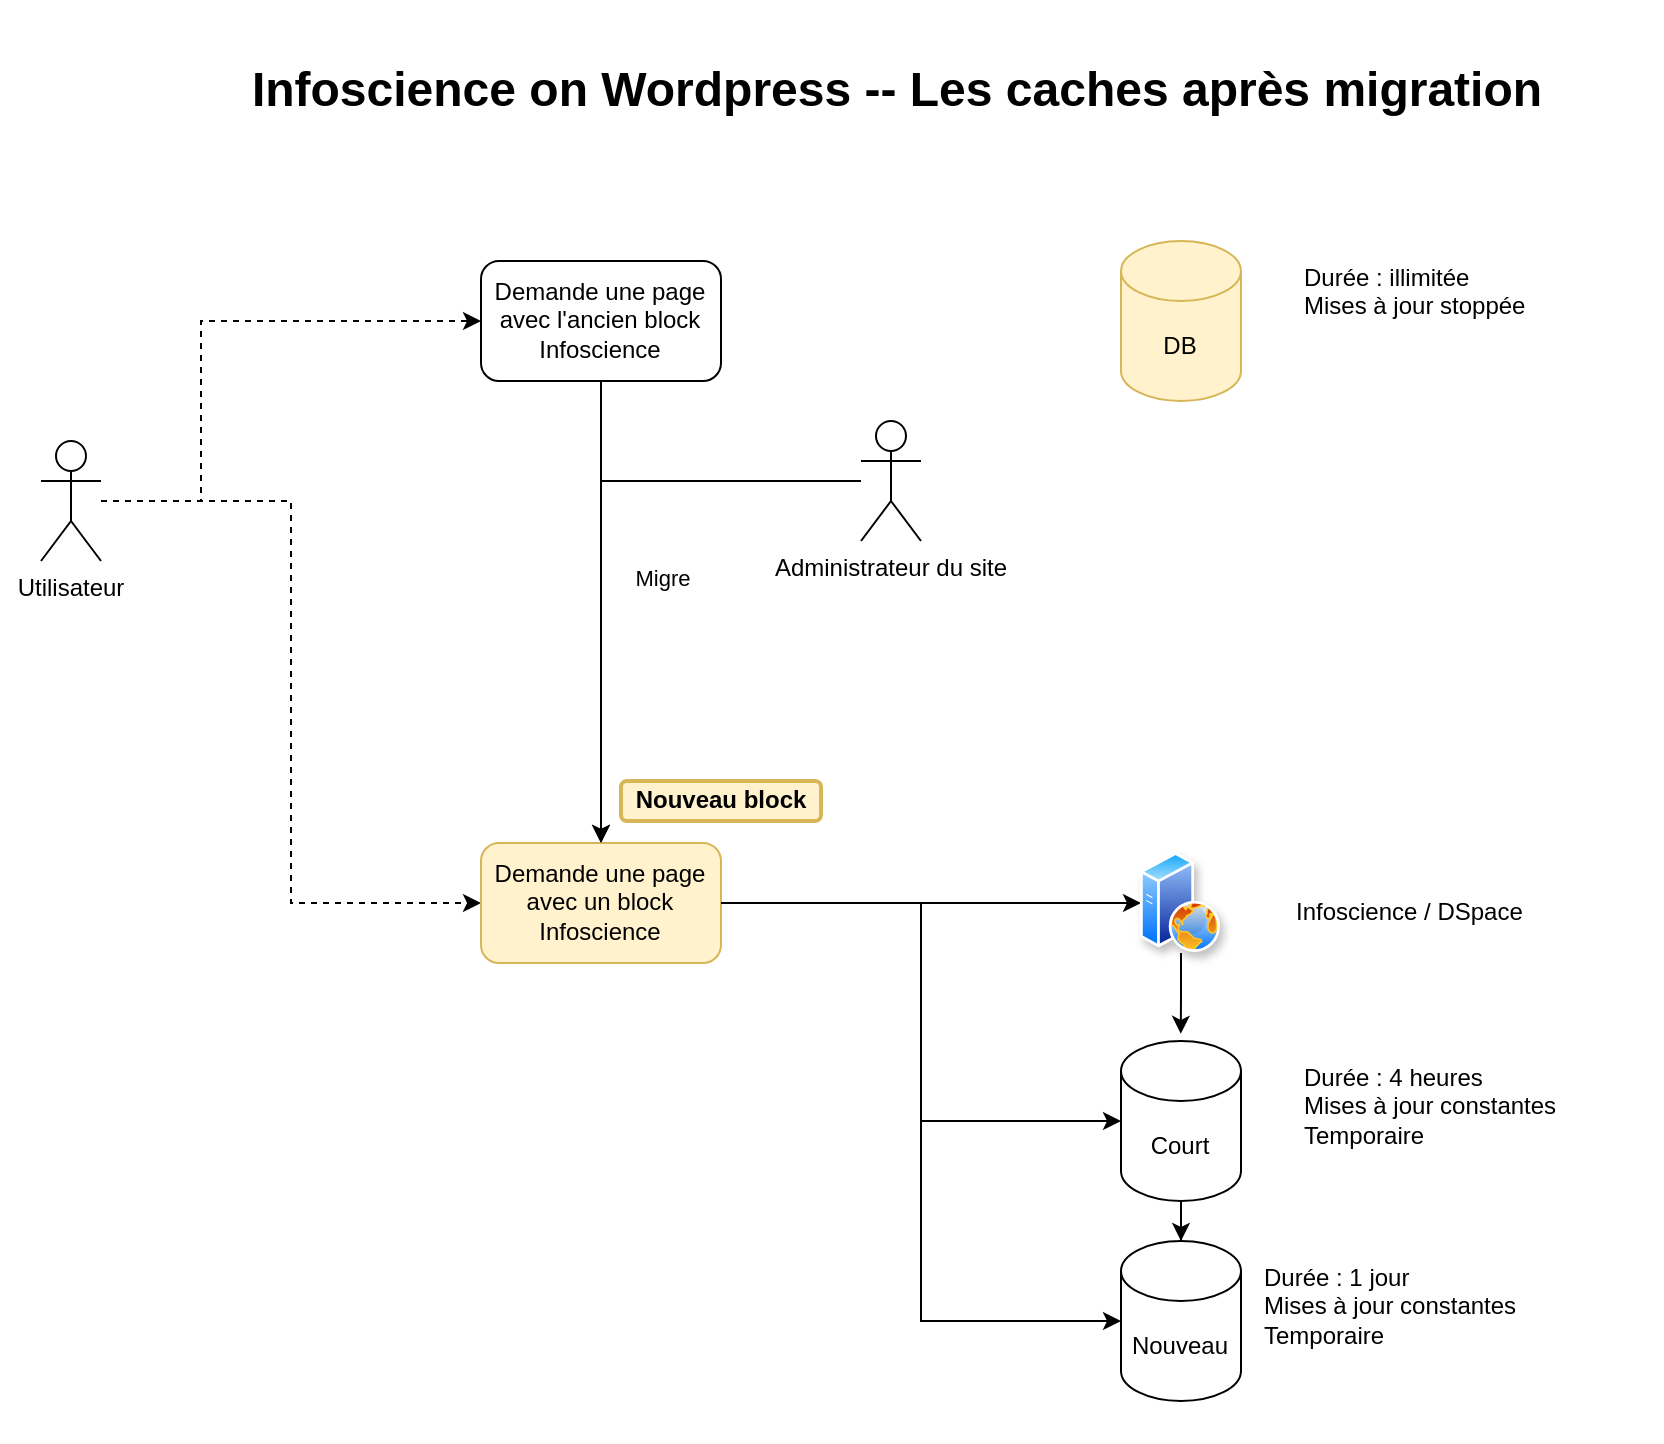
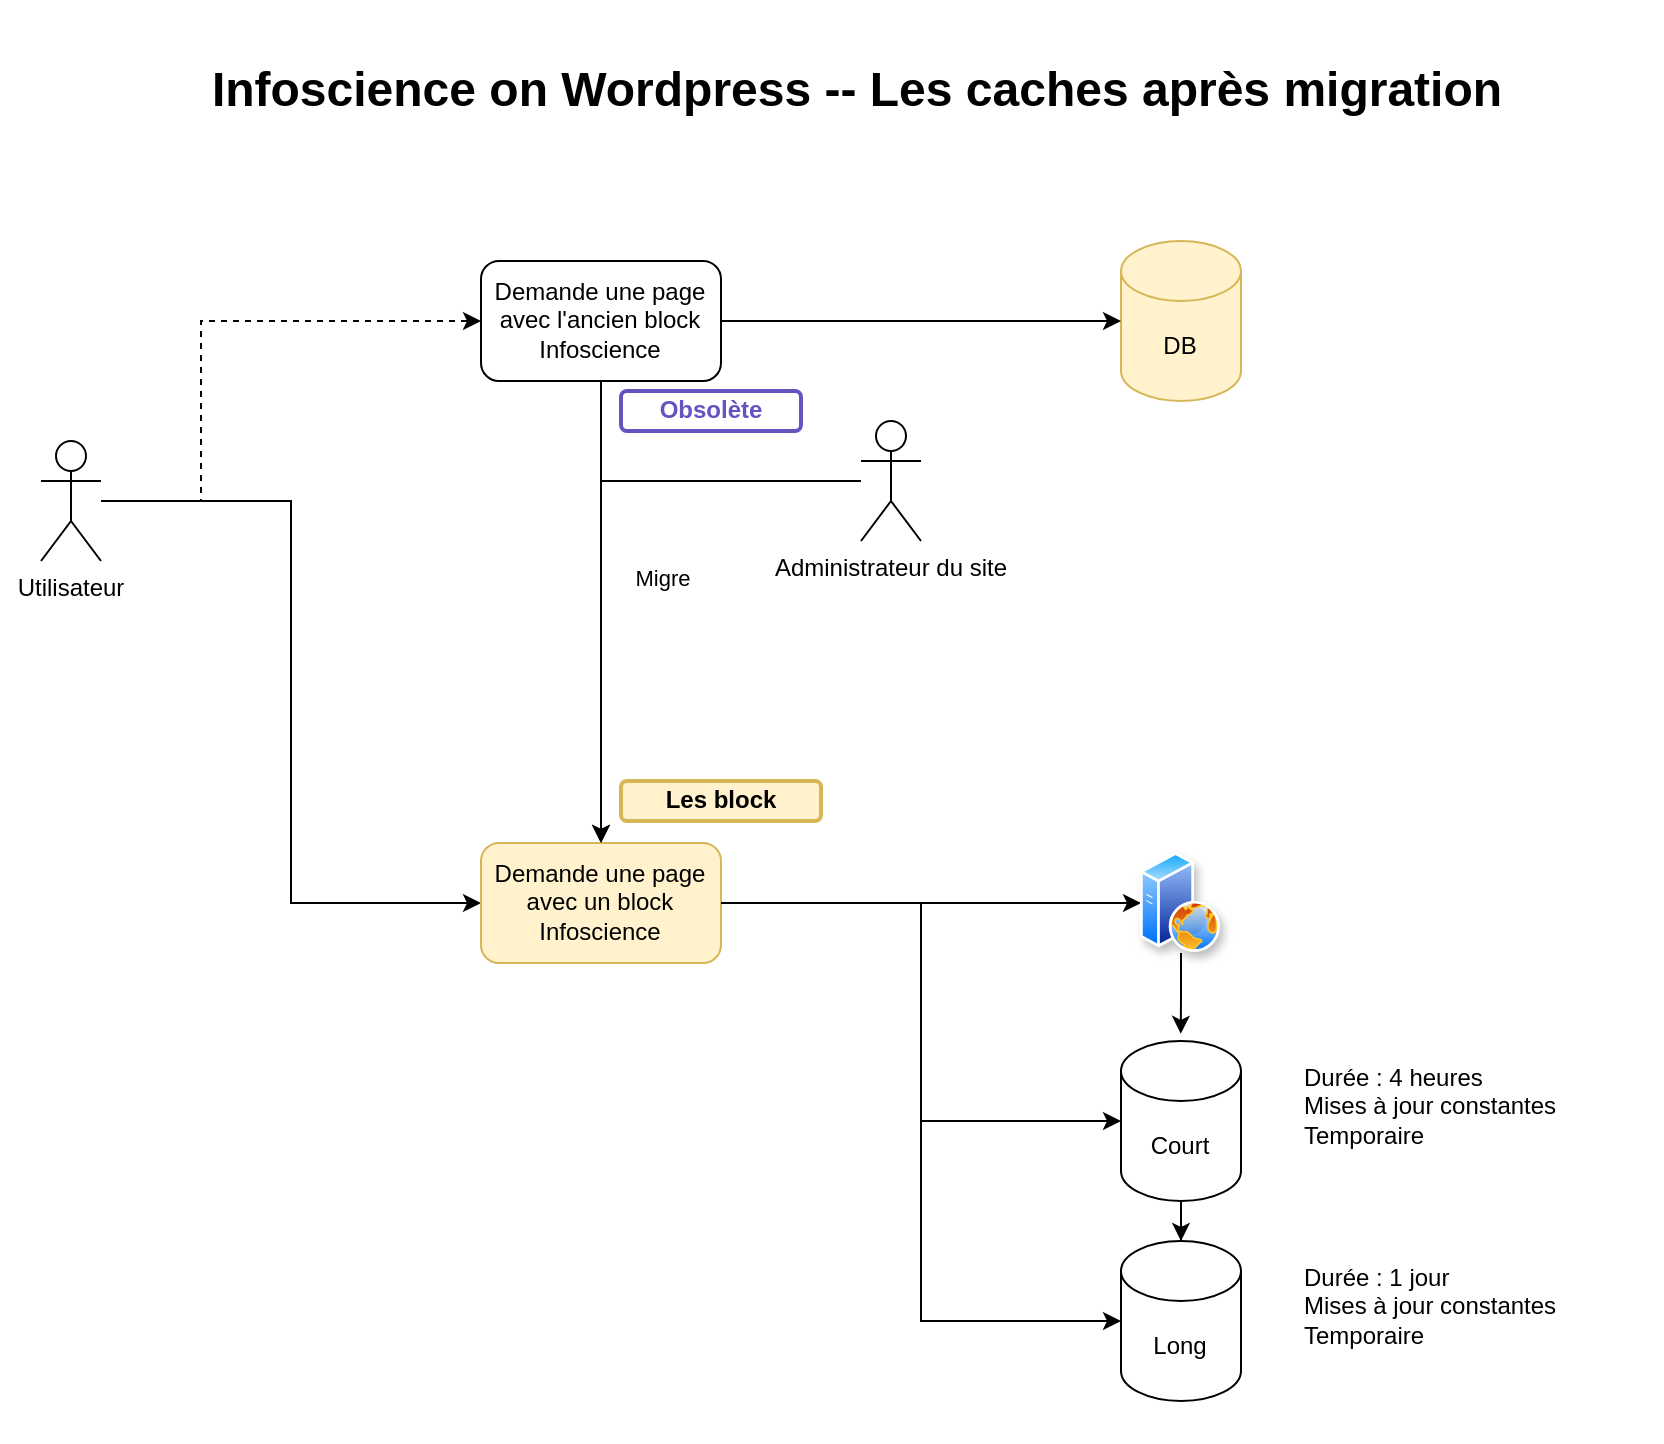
(896, 91) -> (856, 91)
none -> (914, 321)
(1461, 321) -> none
none -> (711, 411)
(291, 747) -> (291, 747)
(722, 801) -> (722, 801)
(1453, 919) -> none
(1421, 1321) -> (1461, 1321)
(1181, 1347) -> (1181, 1347)
